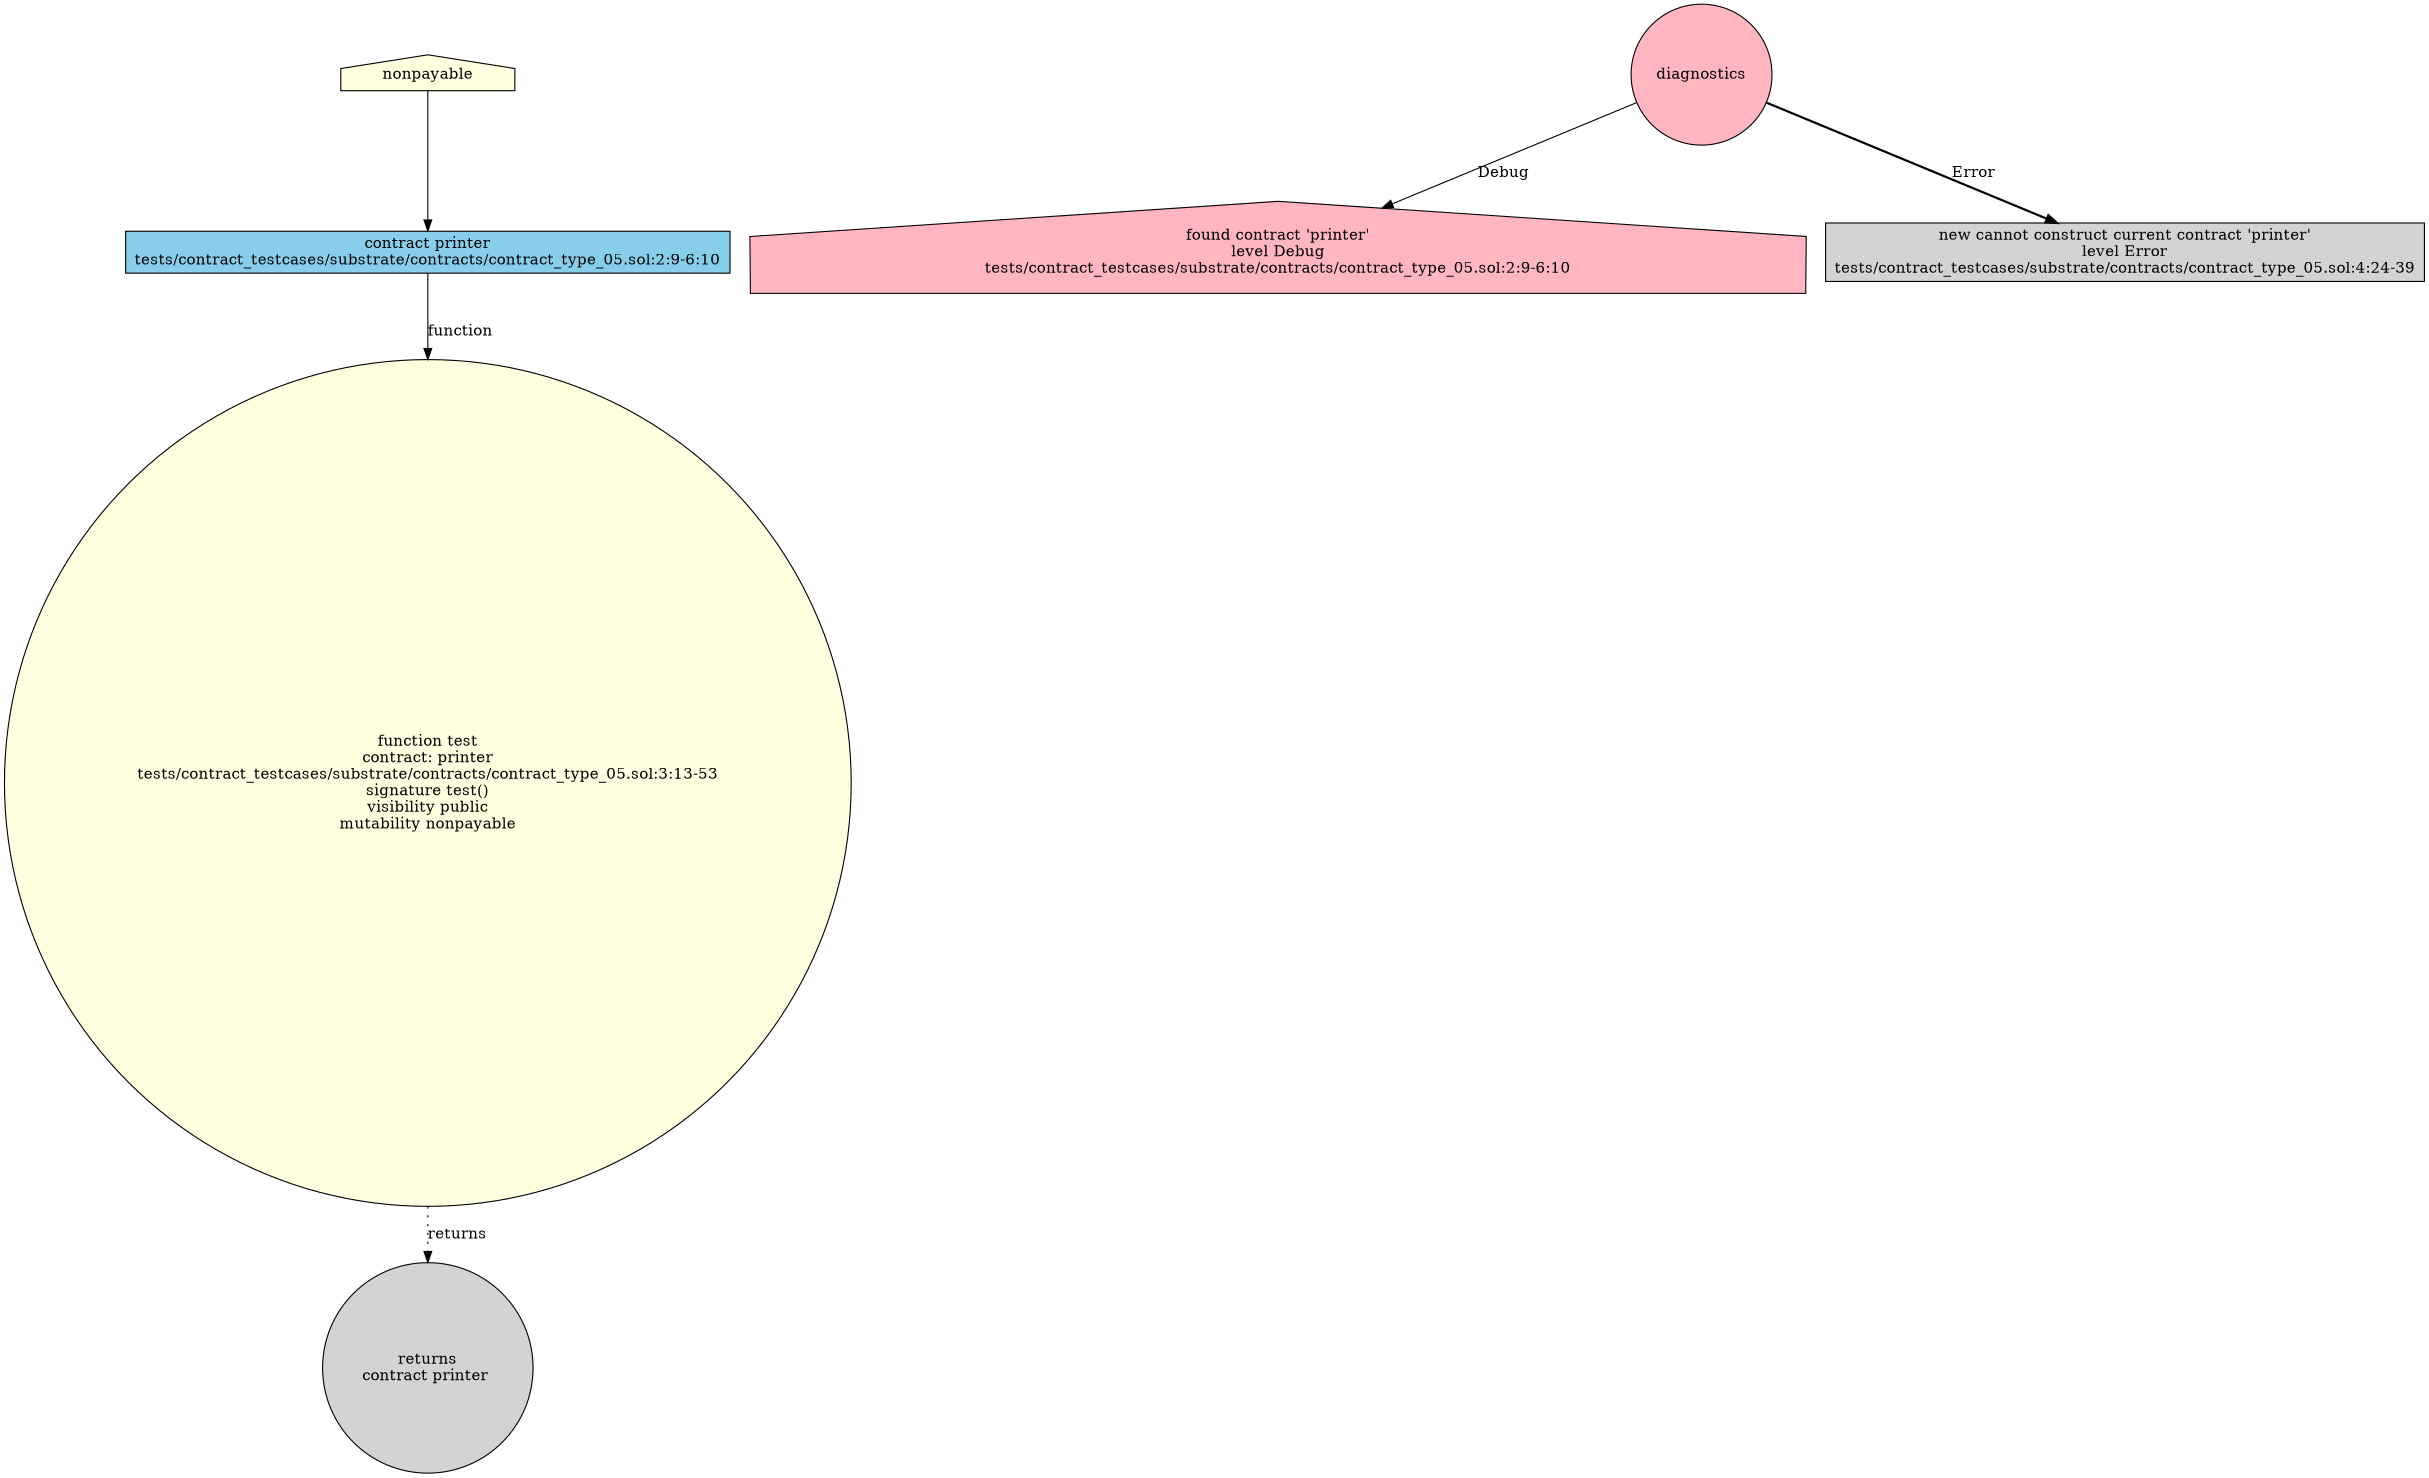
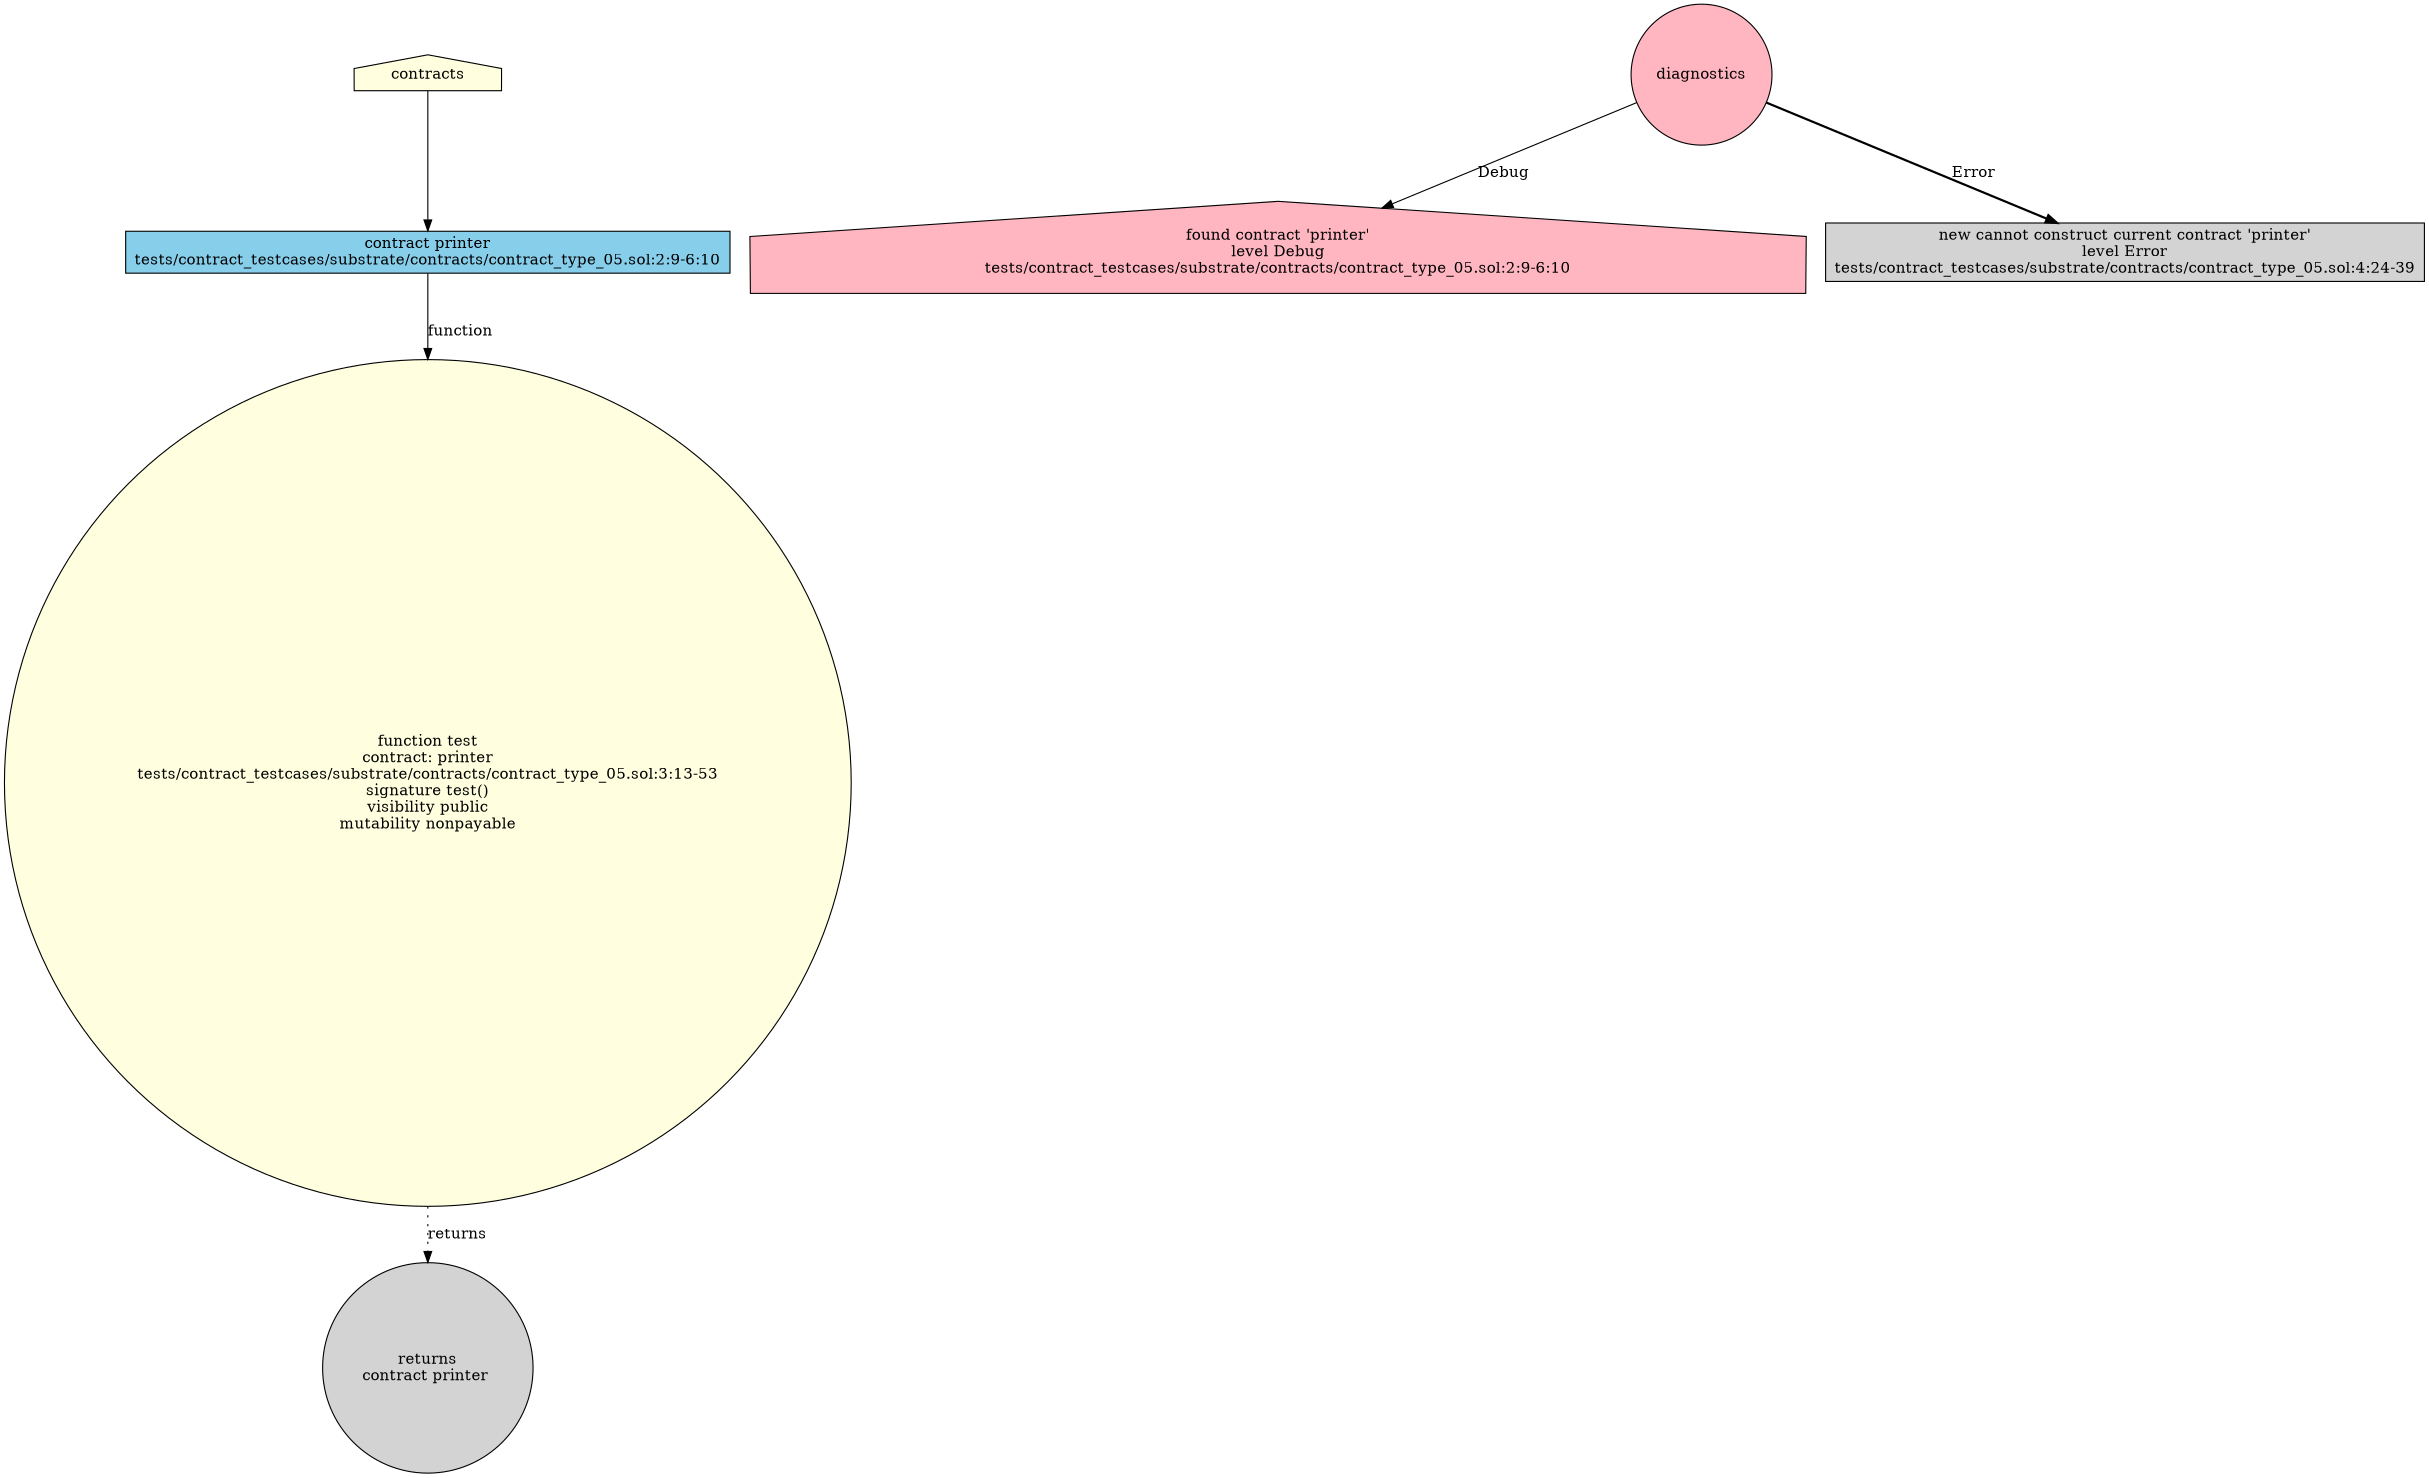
(428, 75) -> (428, 75)
